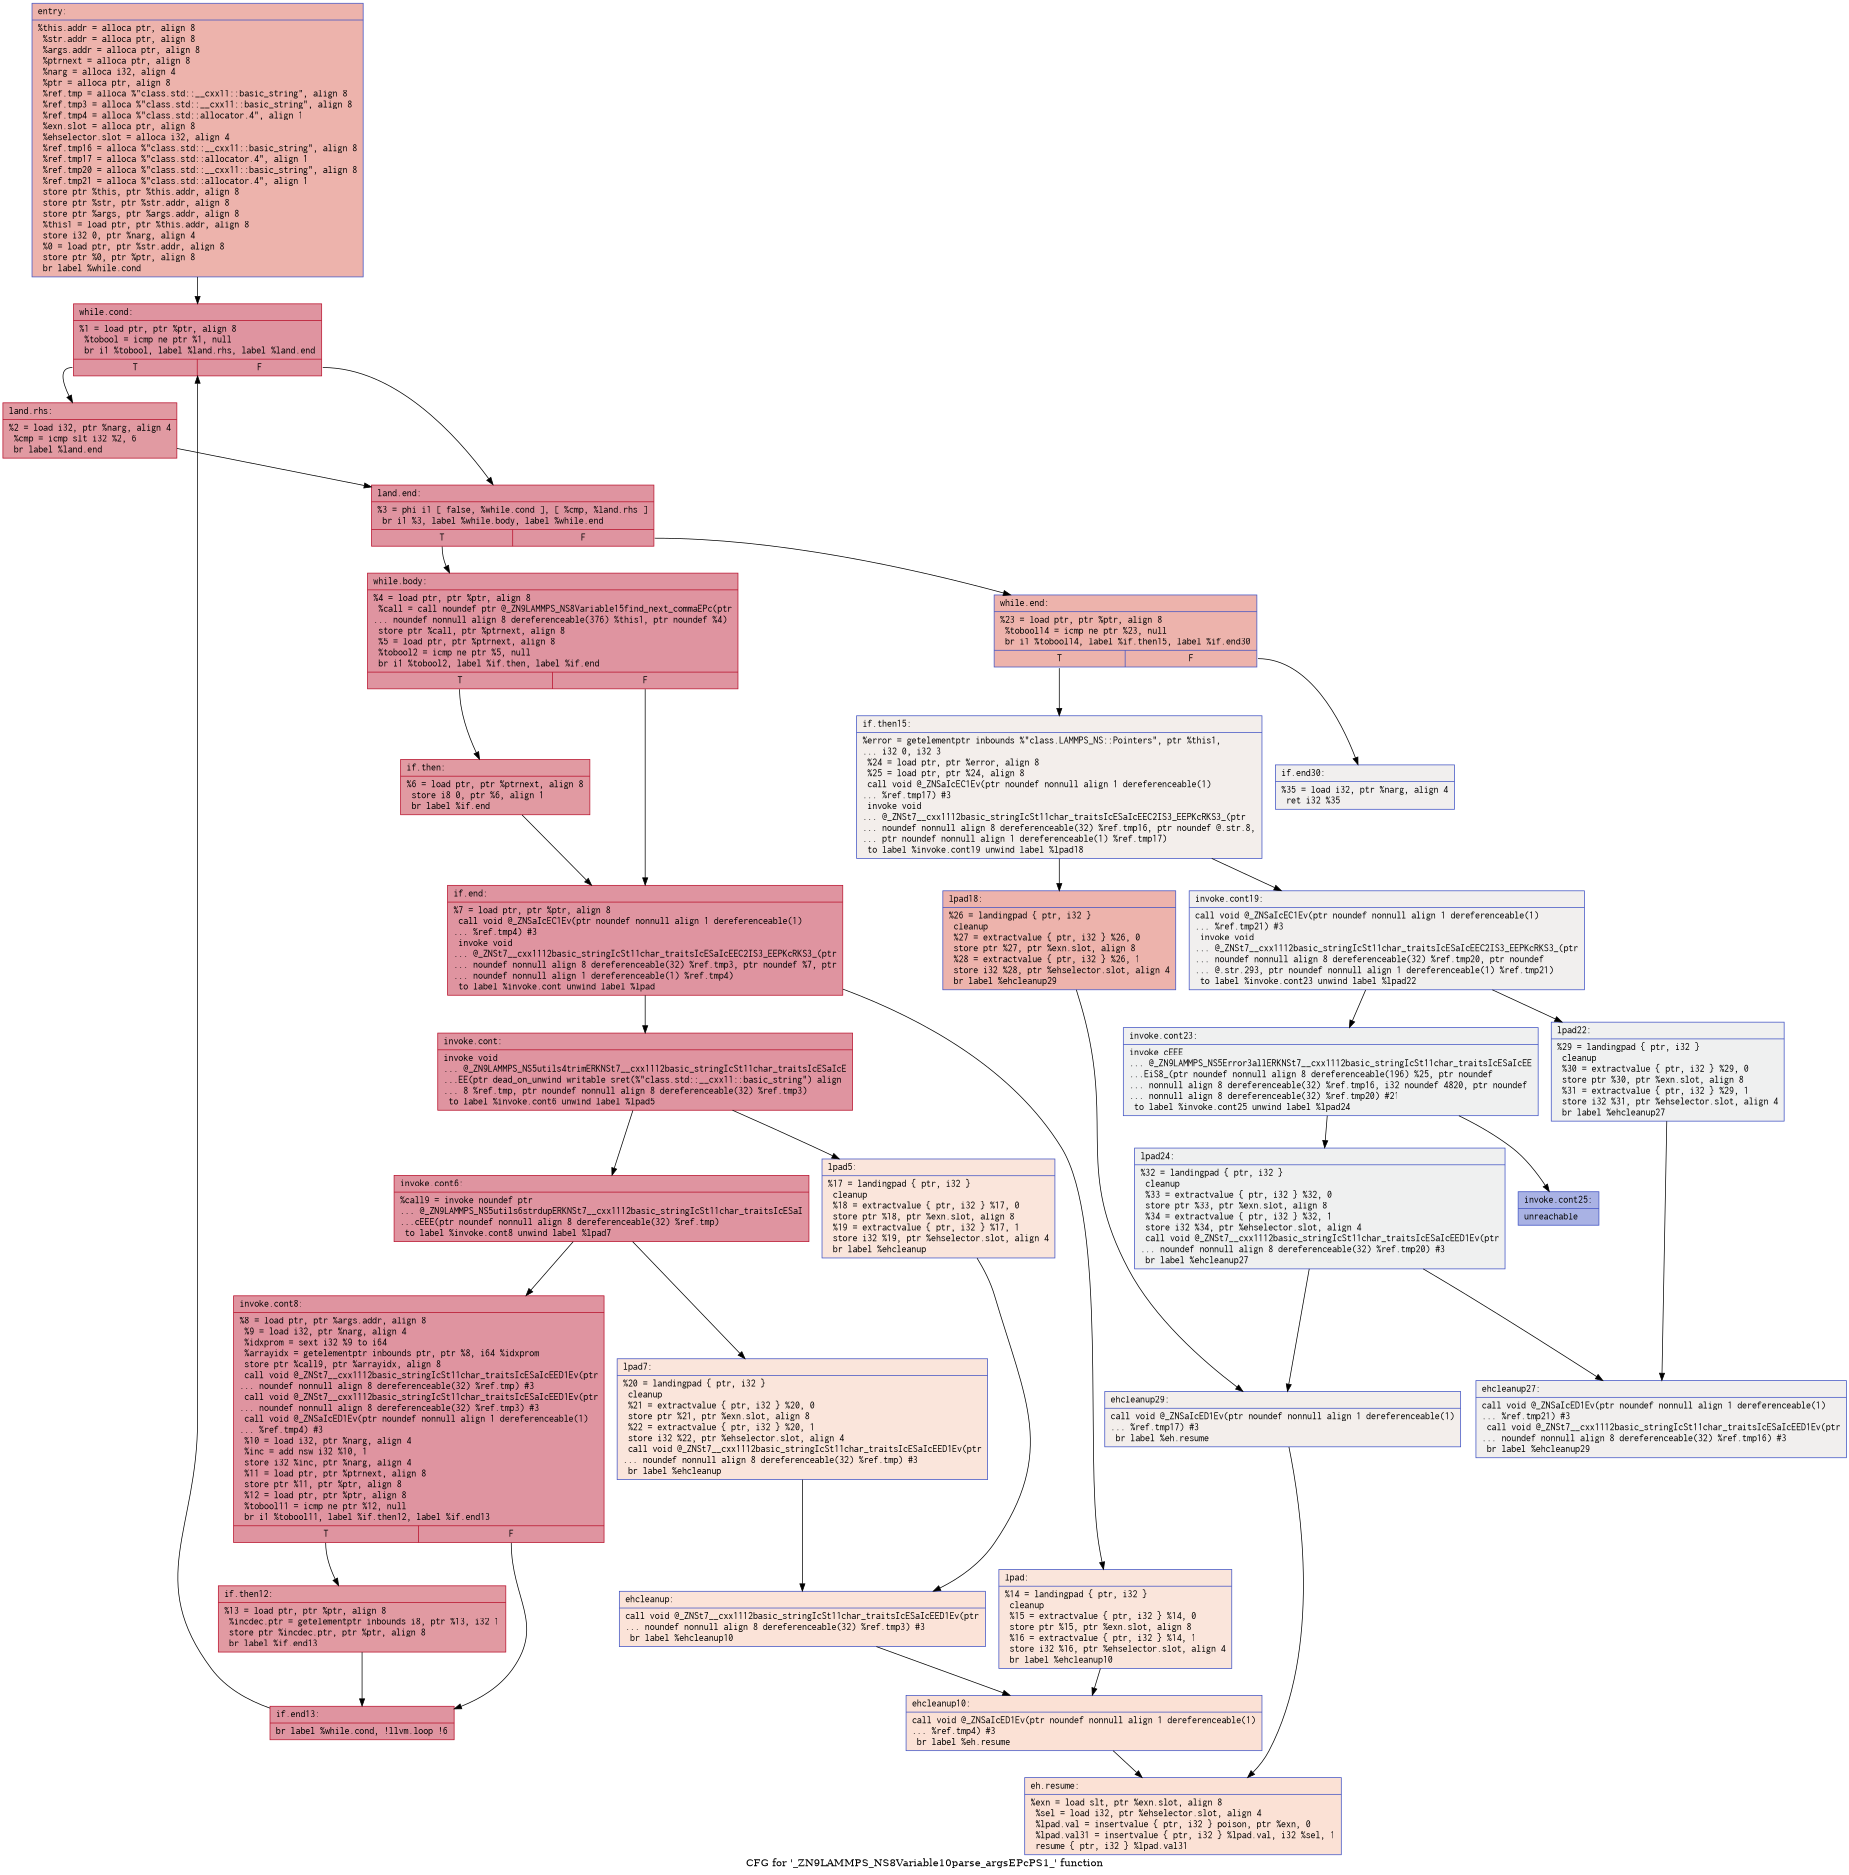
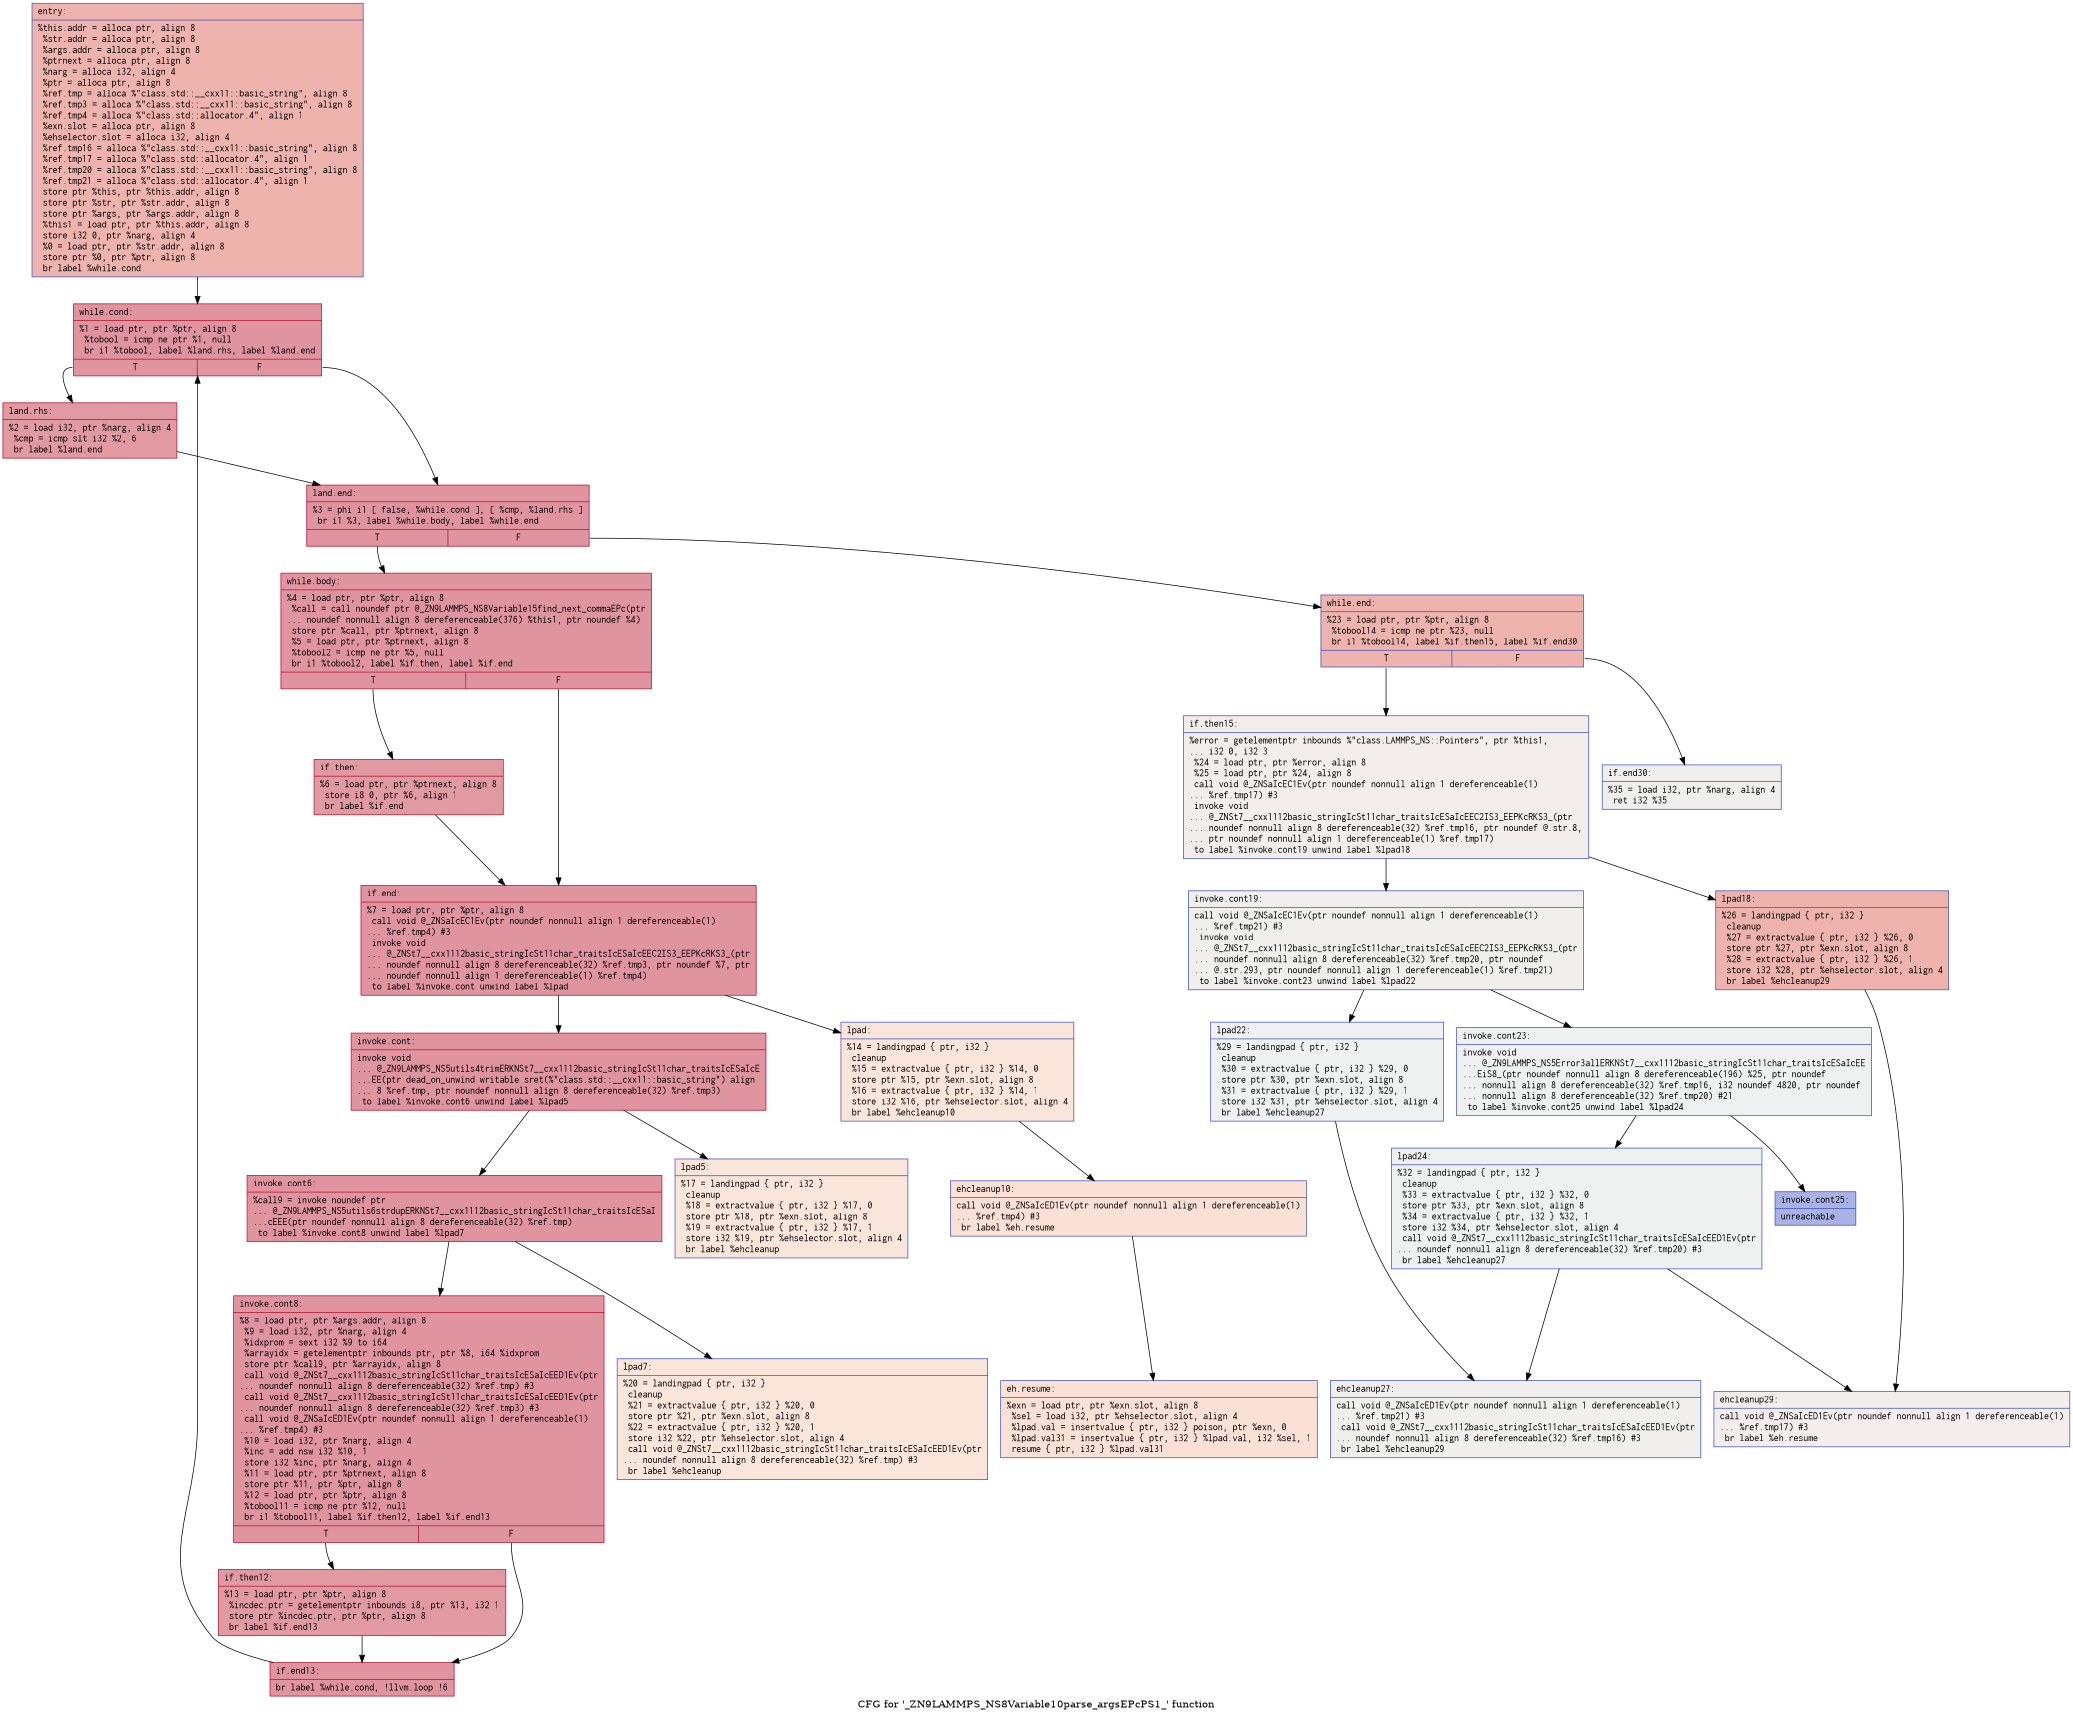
(1156, 1052) -> (1490, 1052)
(1302, 1614) -> none
(802, 1619) -> none
(1127, 1802) -> (1103, 1405)
